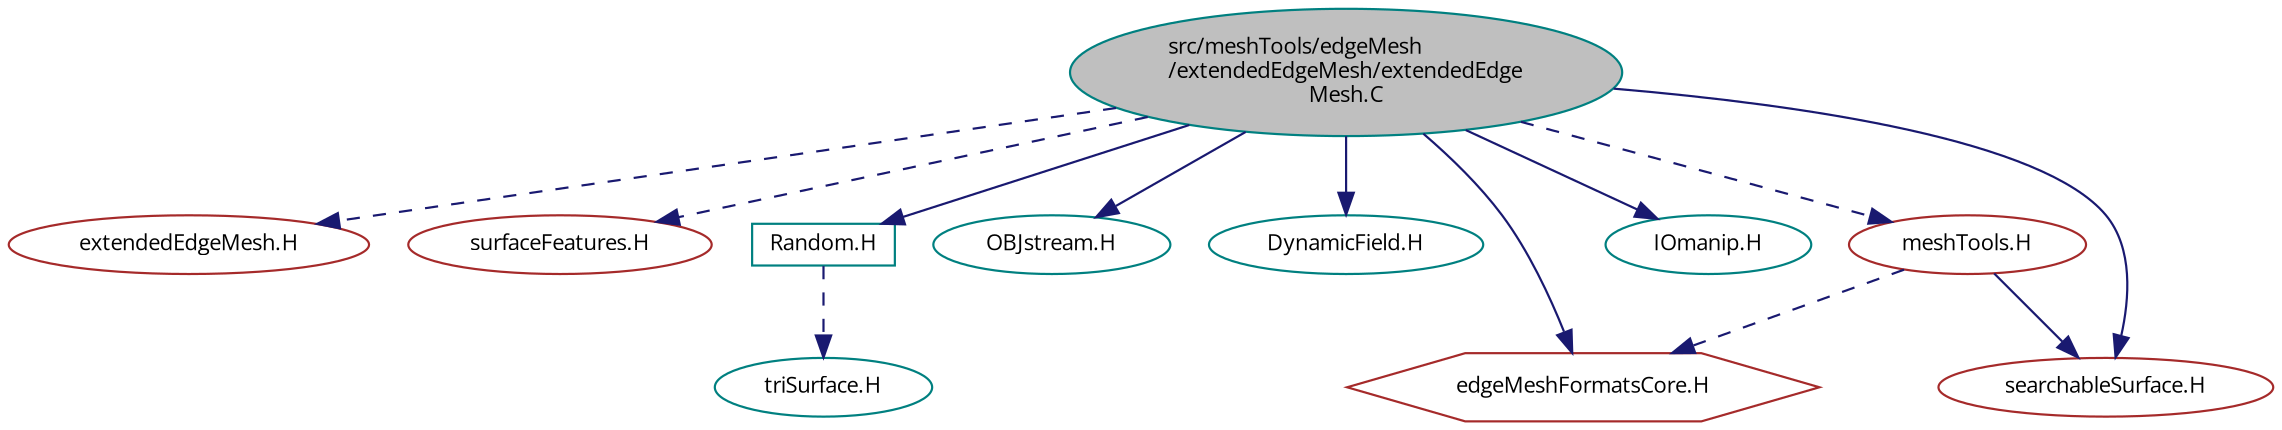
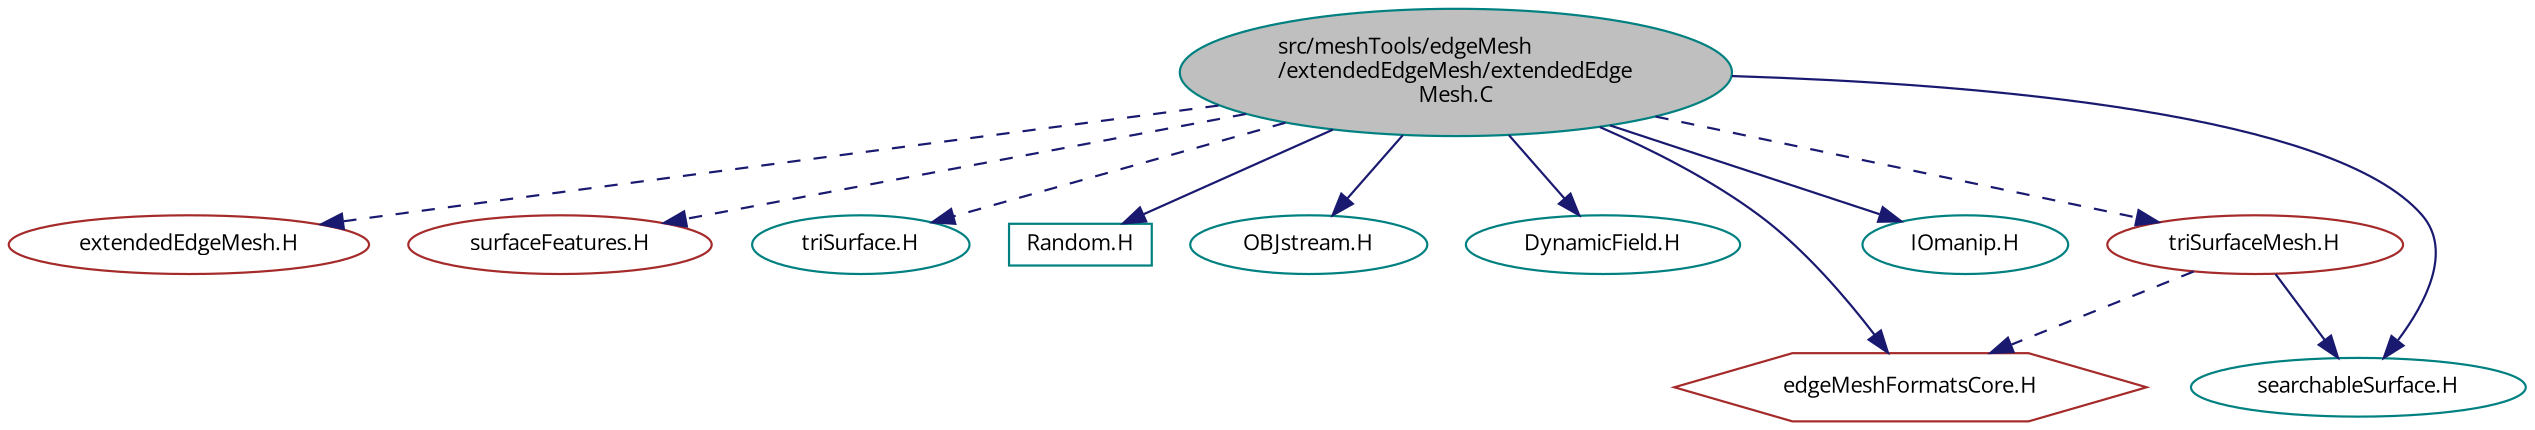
(1968, 245) -> (2255, 245)
(823, 301) -> (1119, 170)
(2106, 387) -> (2358, 387)
